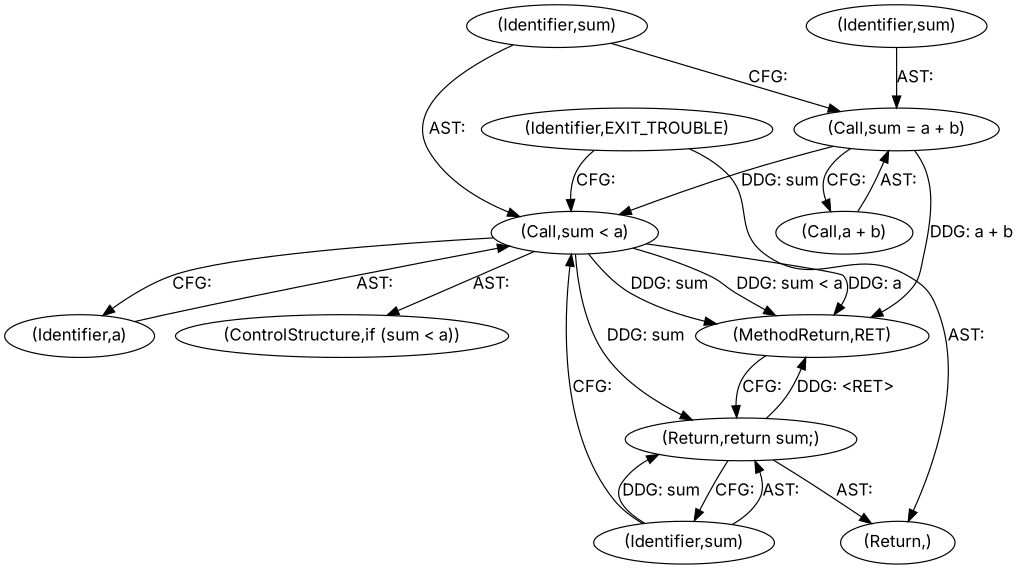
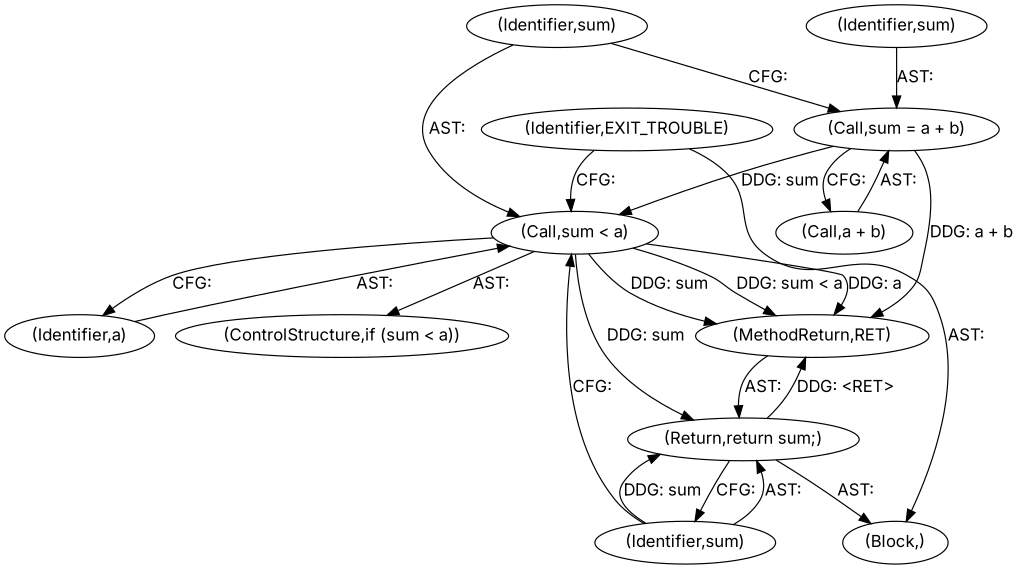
(764, 388) -> (765, 388)
(898, 543) -> (895, 543)
